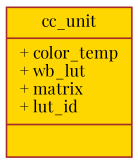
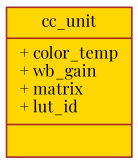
(53, 72) -> (59, 72)
